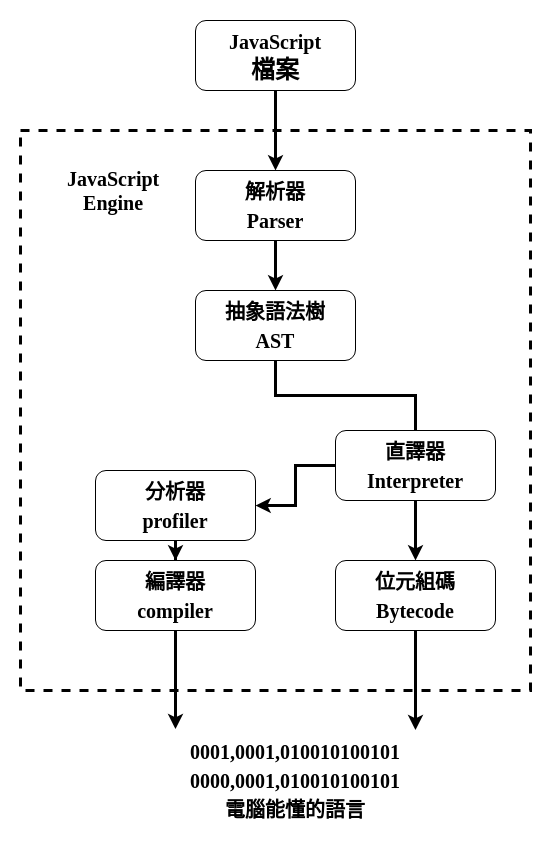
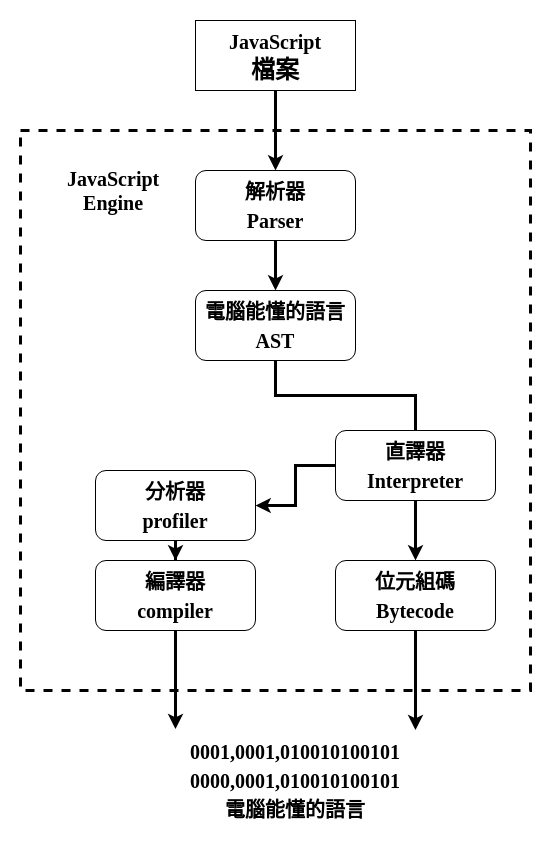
(276, 56) -> (276, 56)
(276, 326) -> (276, 326)
